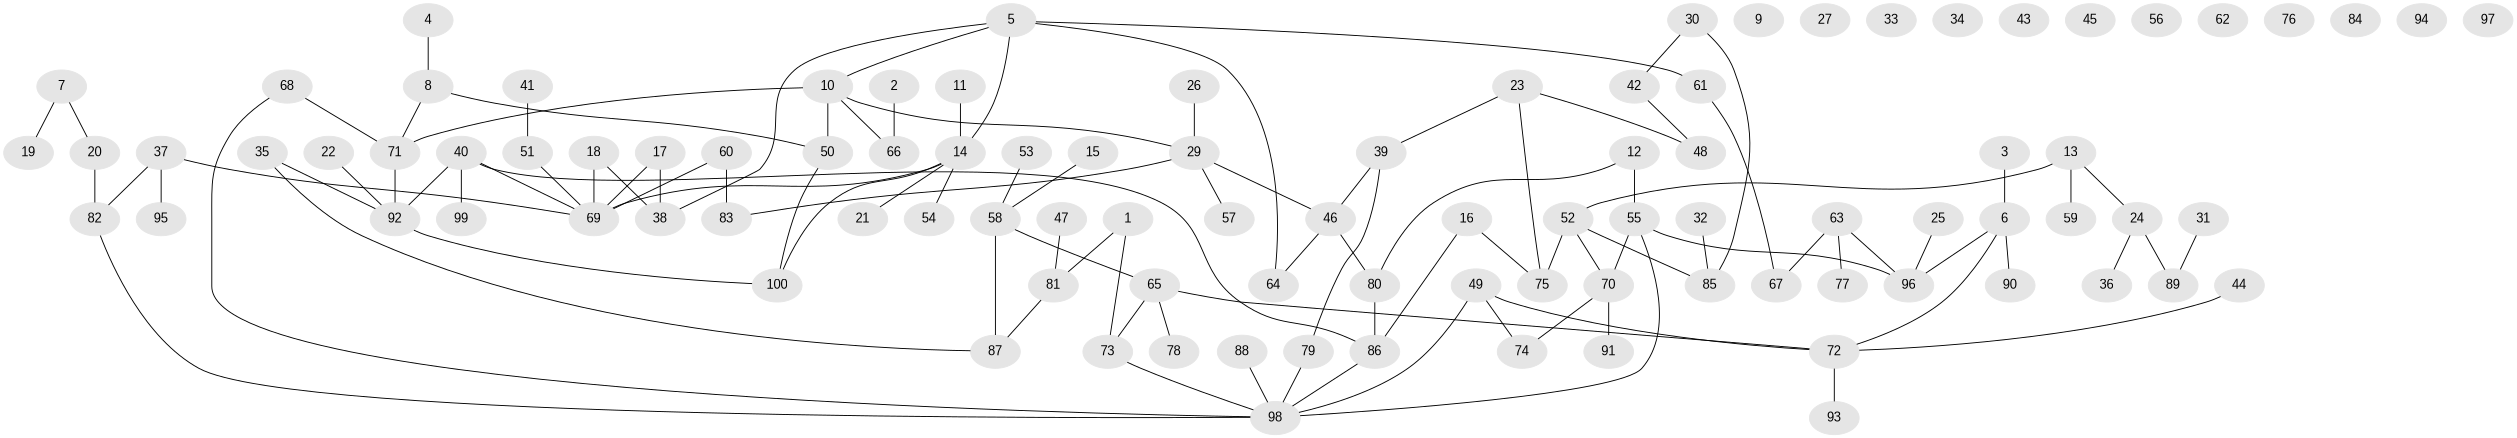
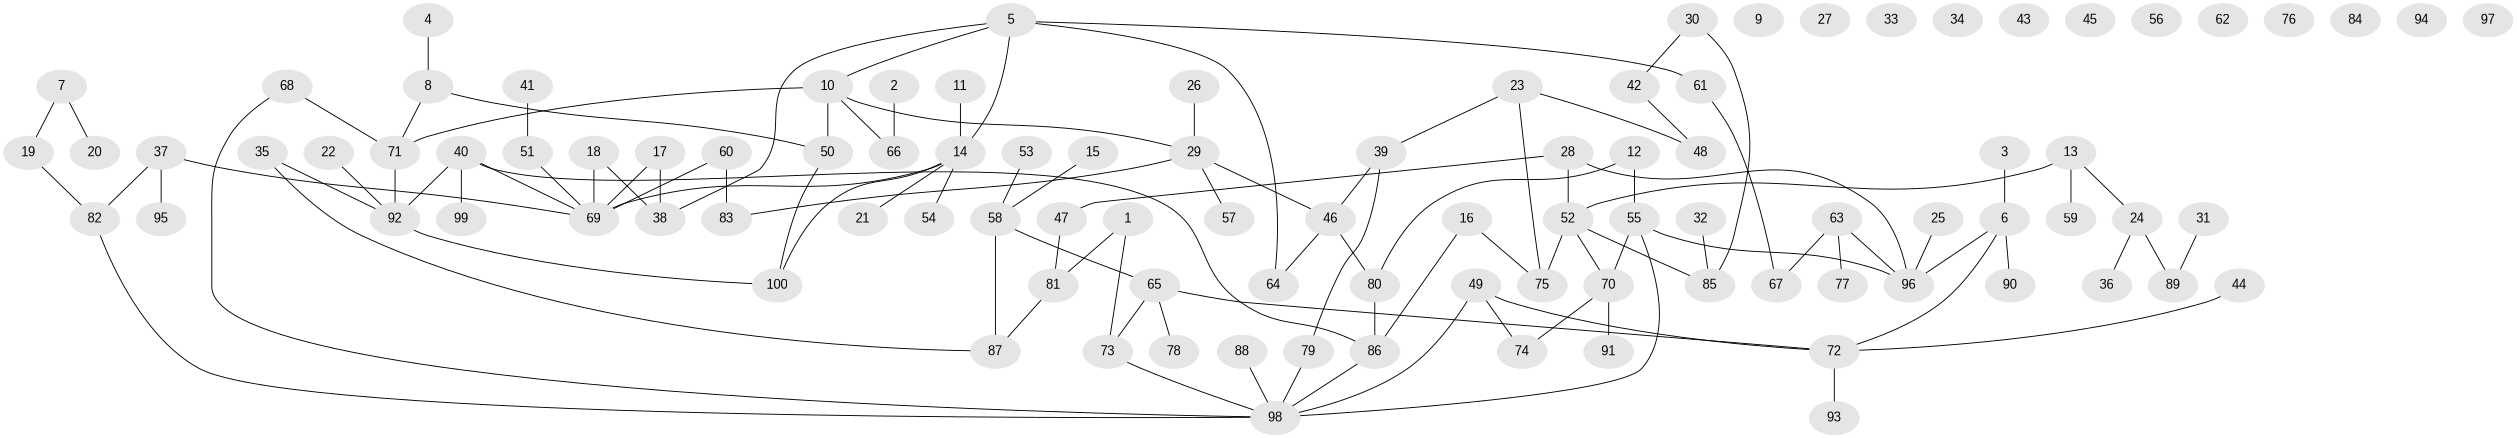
none -> (1568, 153)
(95, 186) -> (62, 186)
